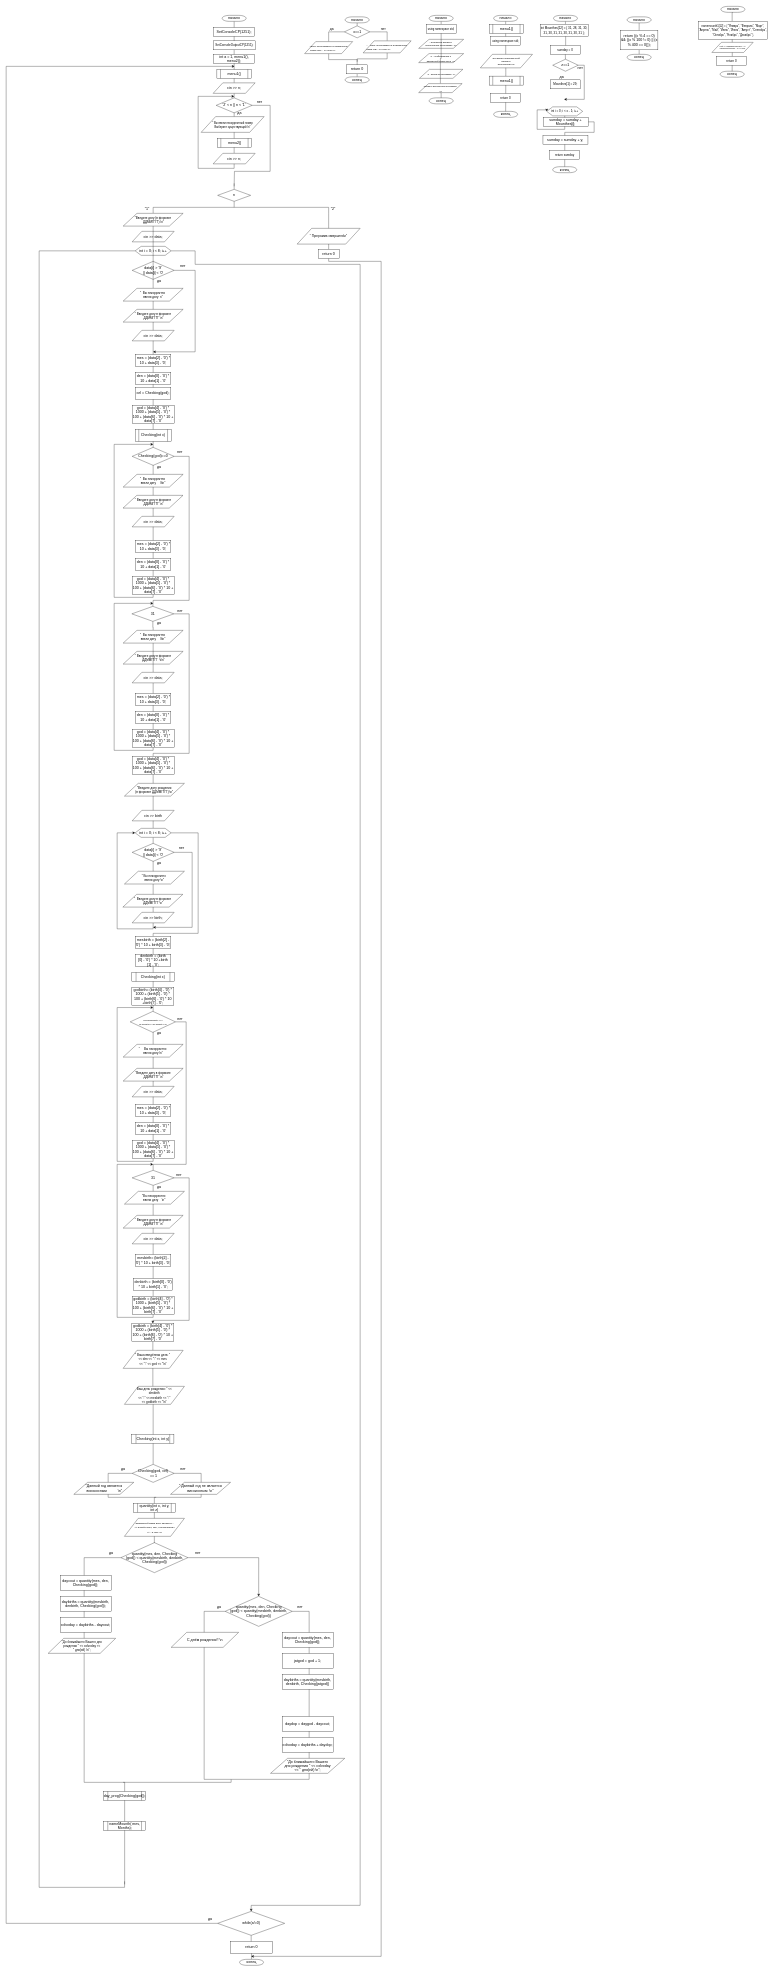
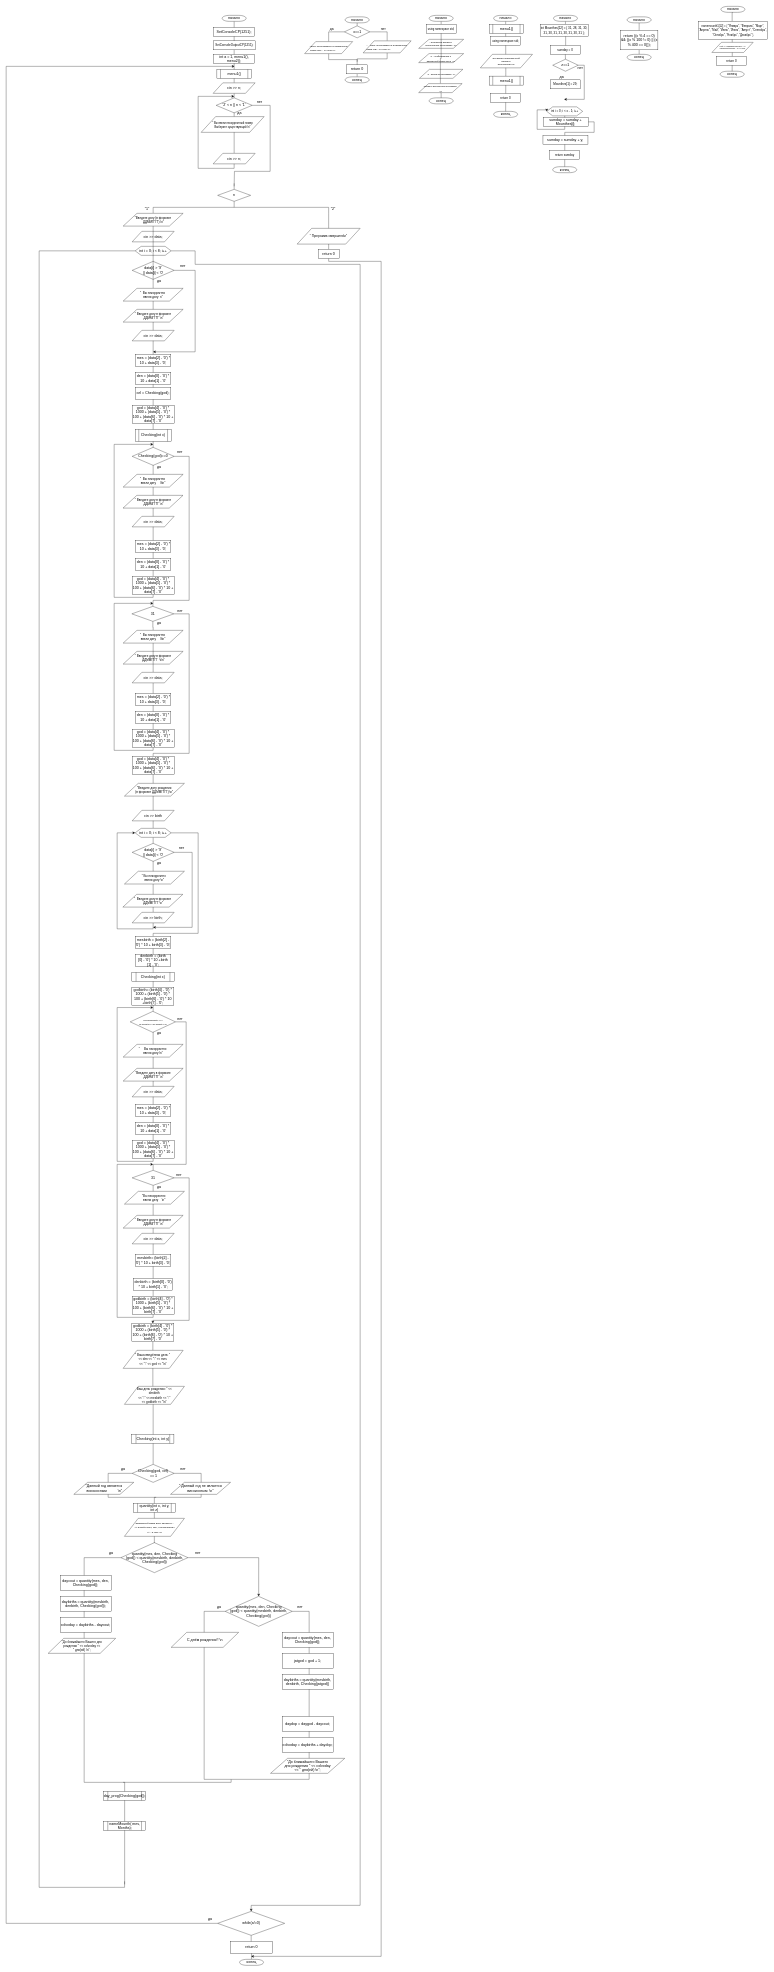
(234, 143) -> none
